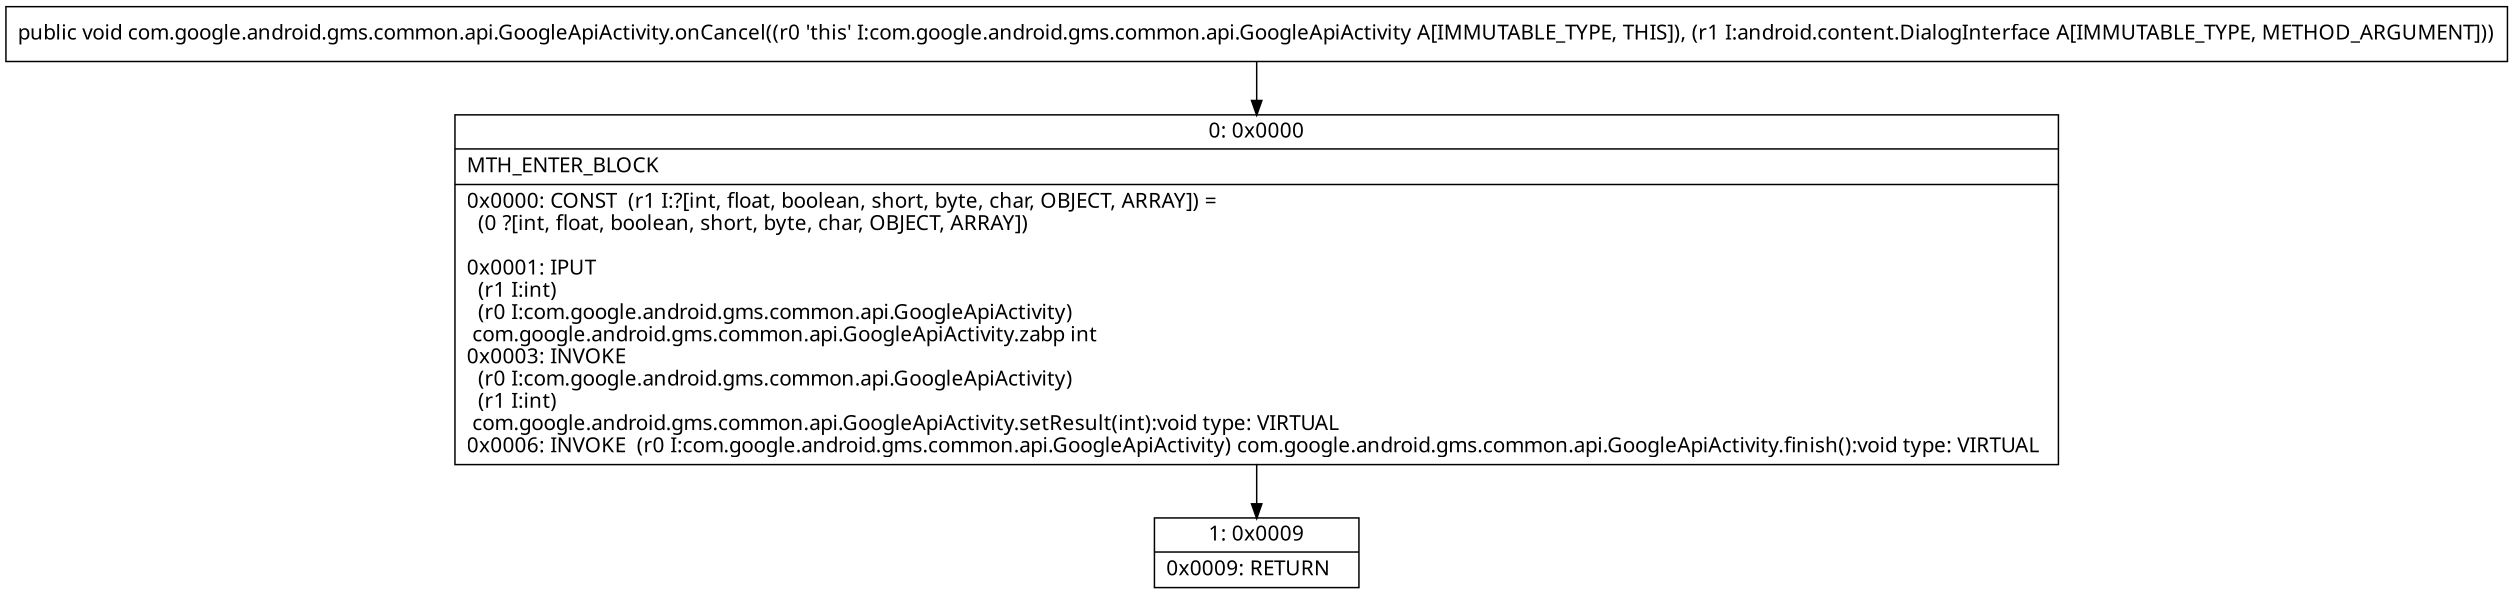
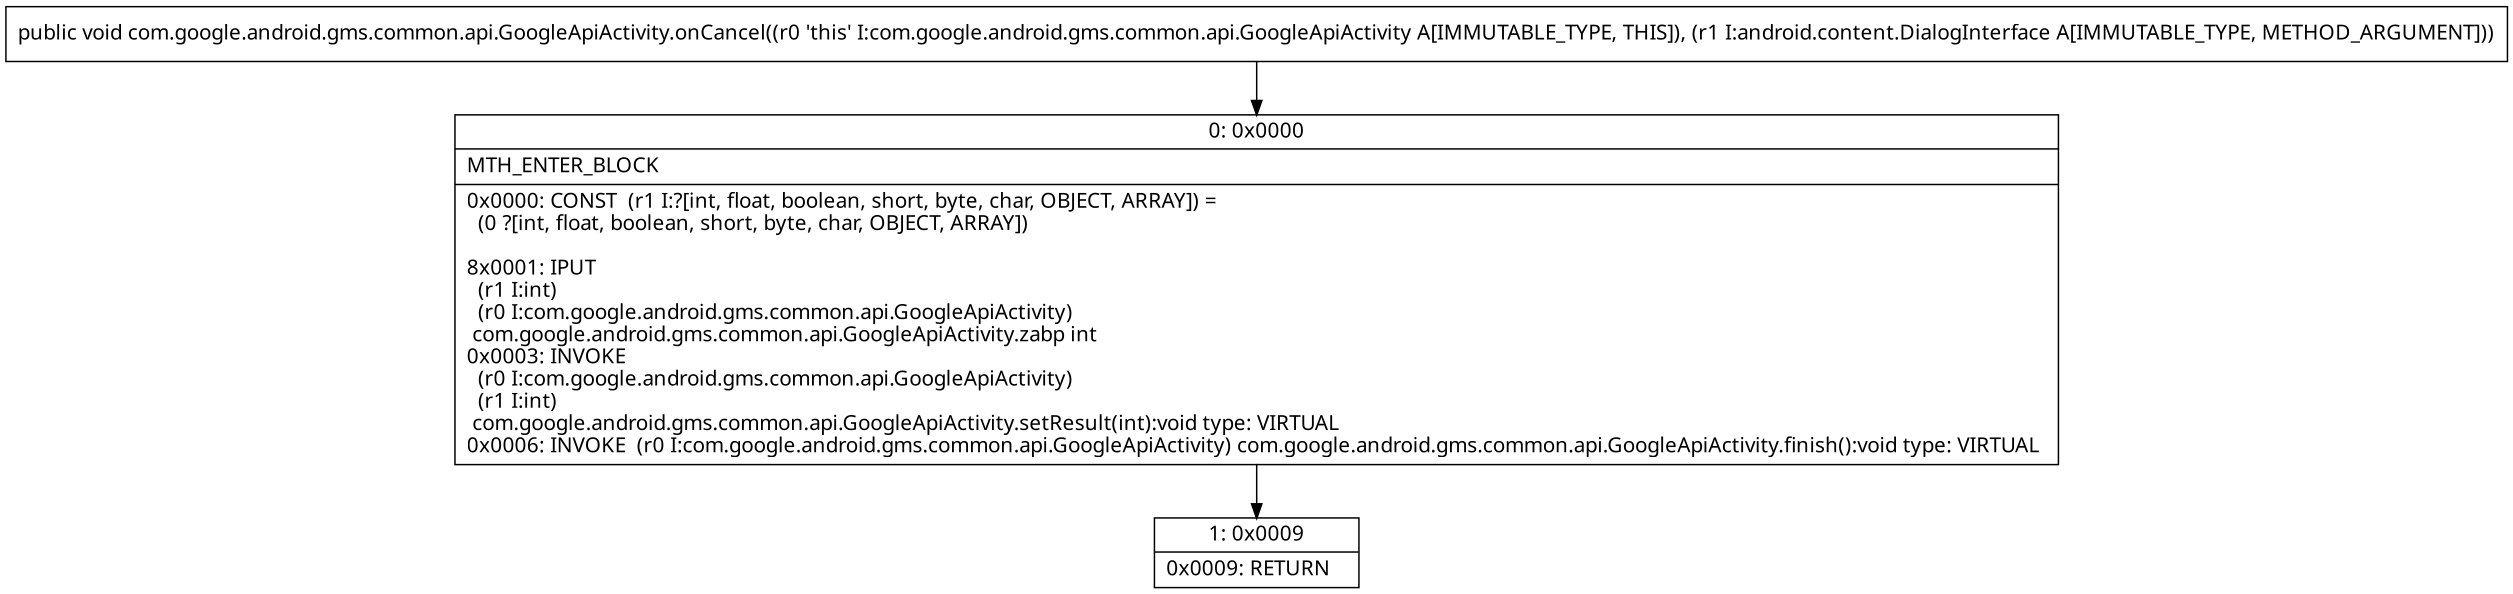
(537, 268) -> (537, 268)
